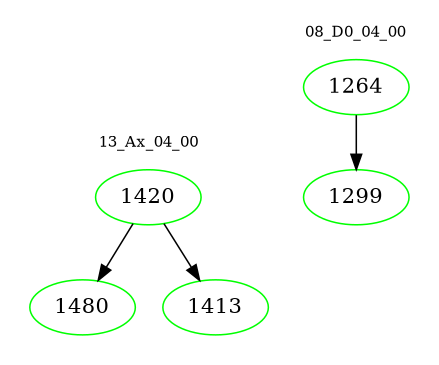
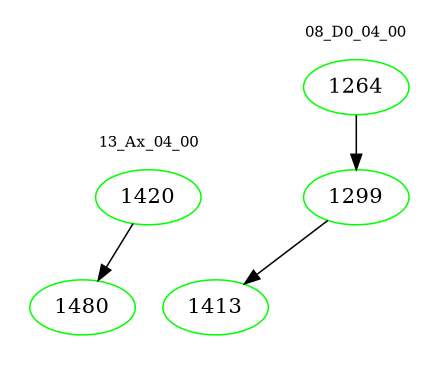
(178, 245) -> (293, 247)
